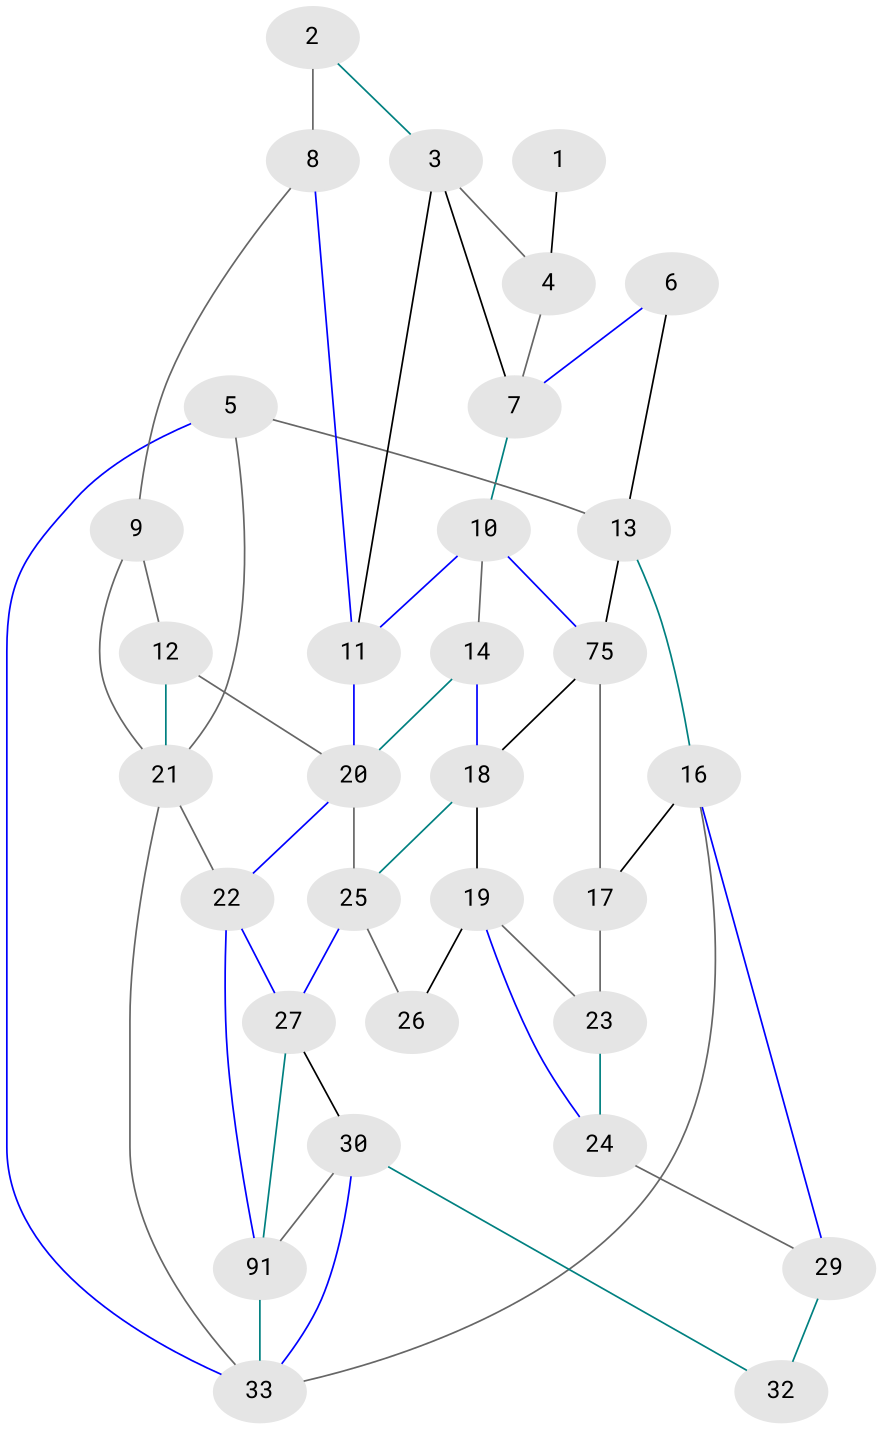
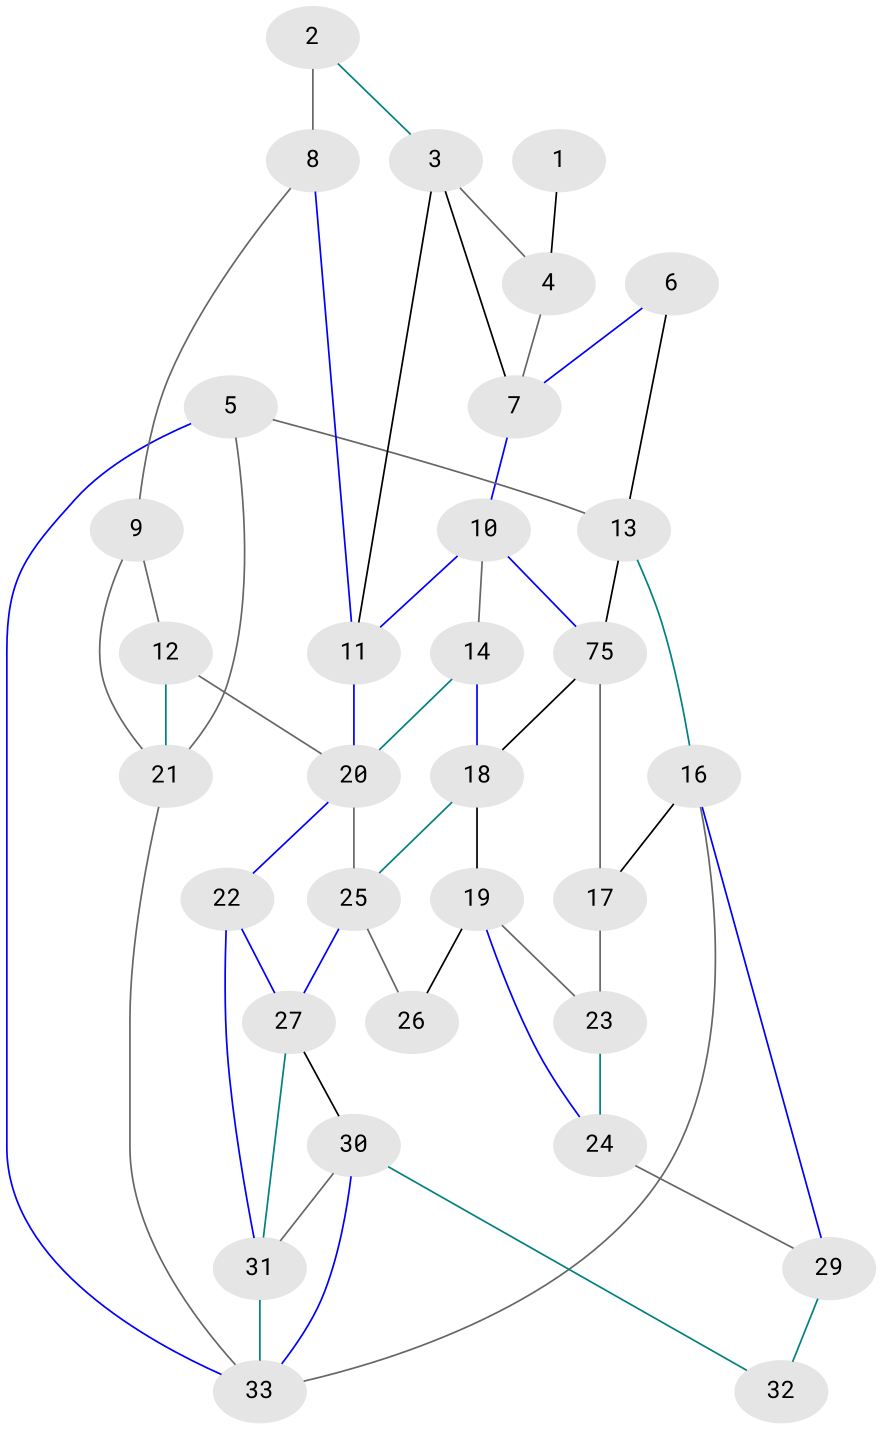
(499, 469) -> (499, 469)
(197, 838) -> none
(260, 1269) -> (260, 1269)
